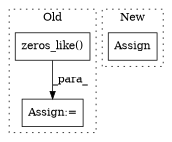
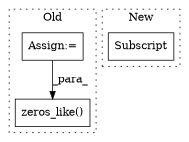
(133, 47) -> (141, 47)
(53, 76) -> (53, 76)
